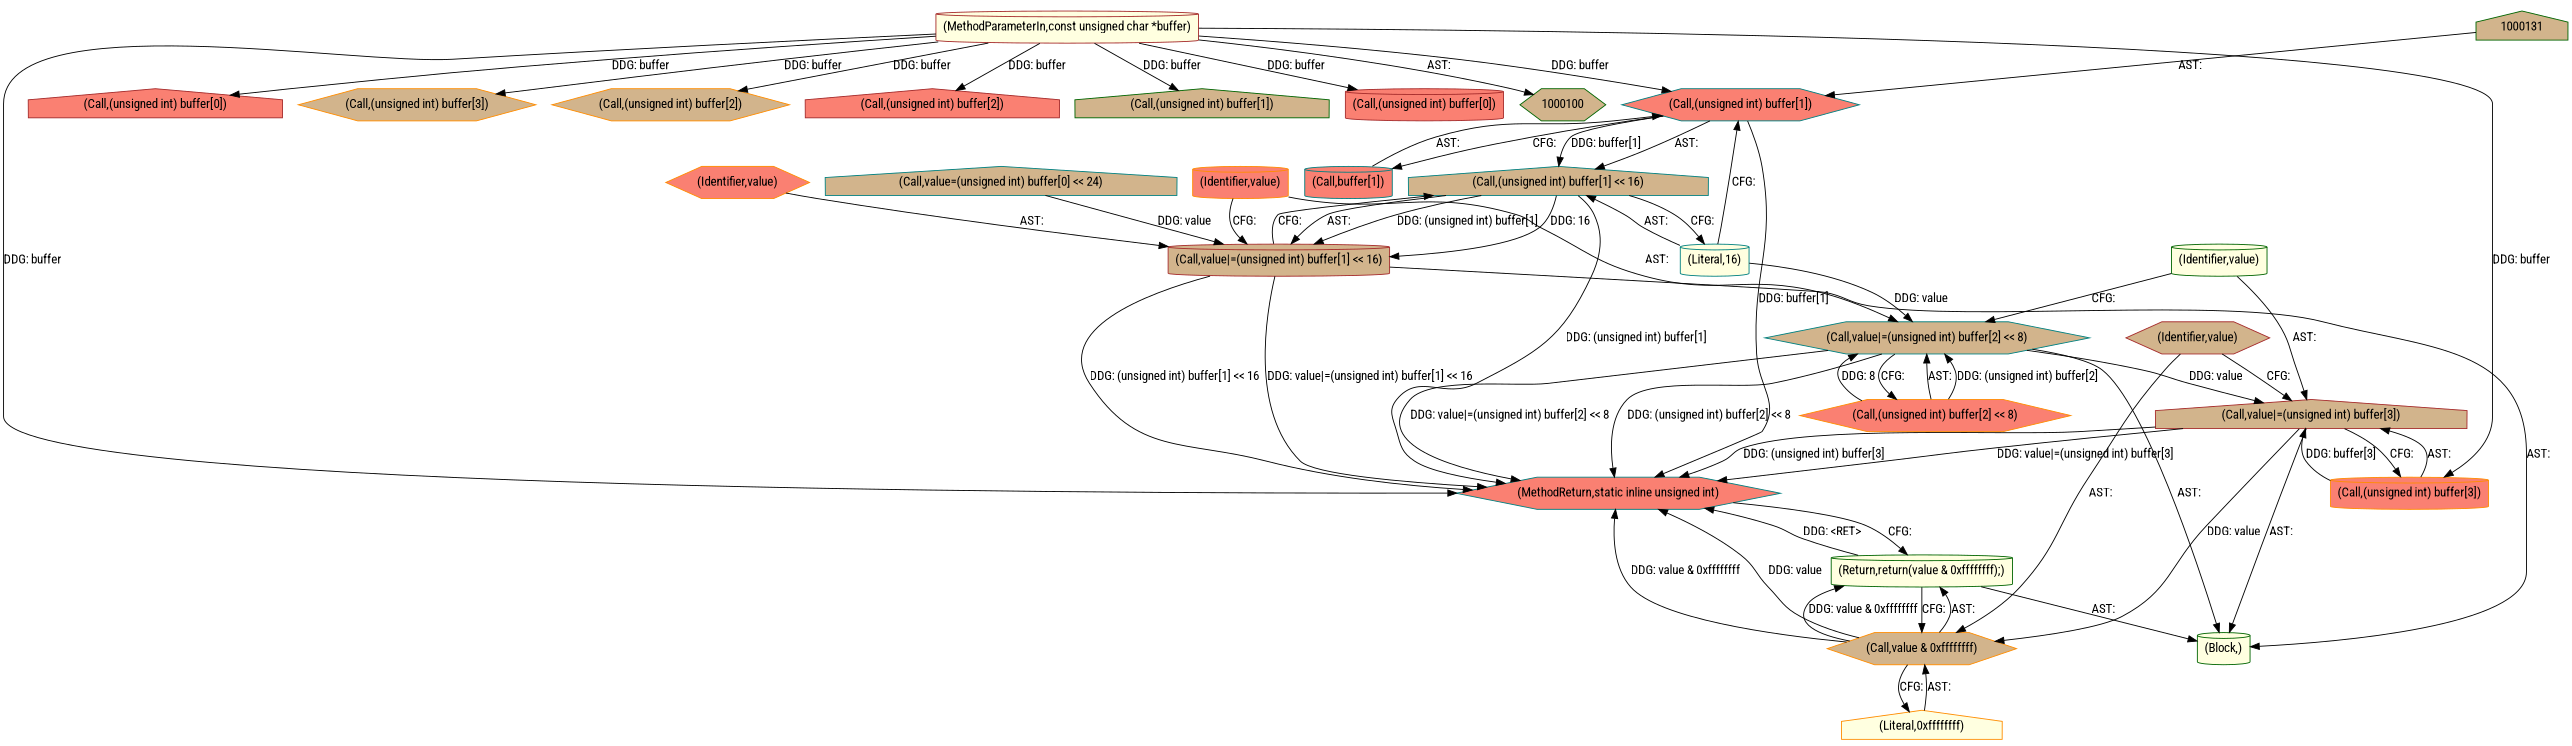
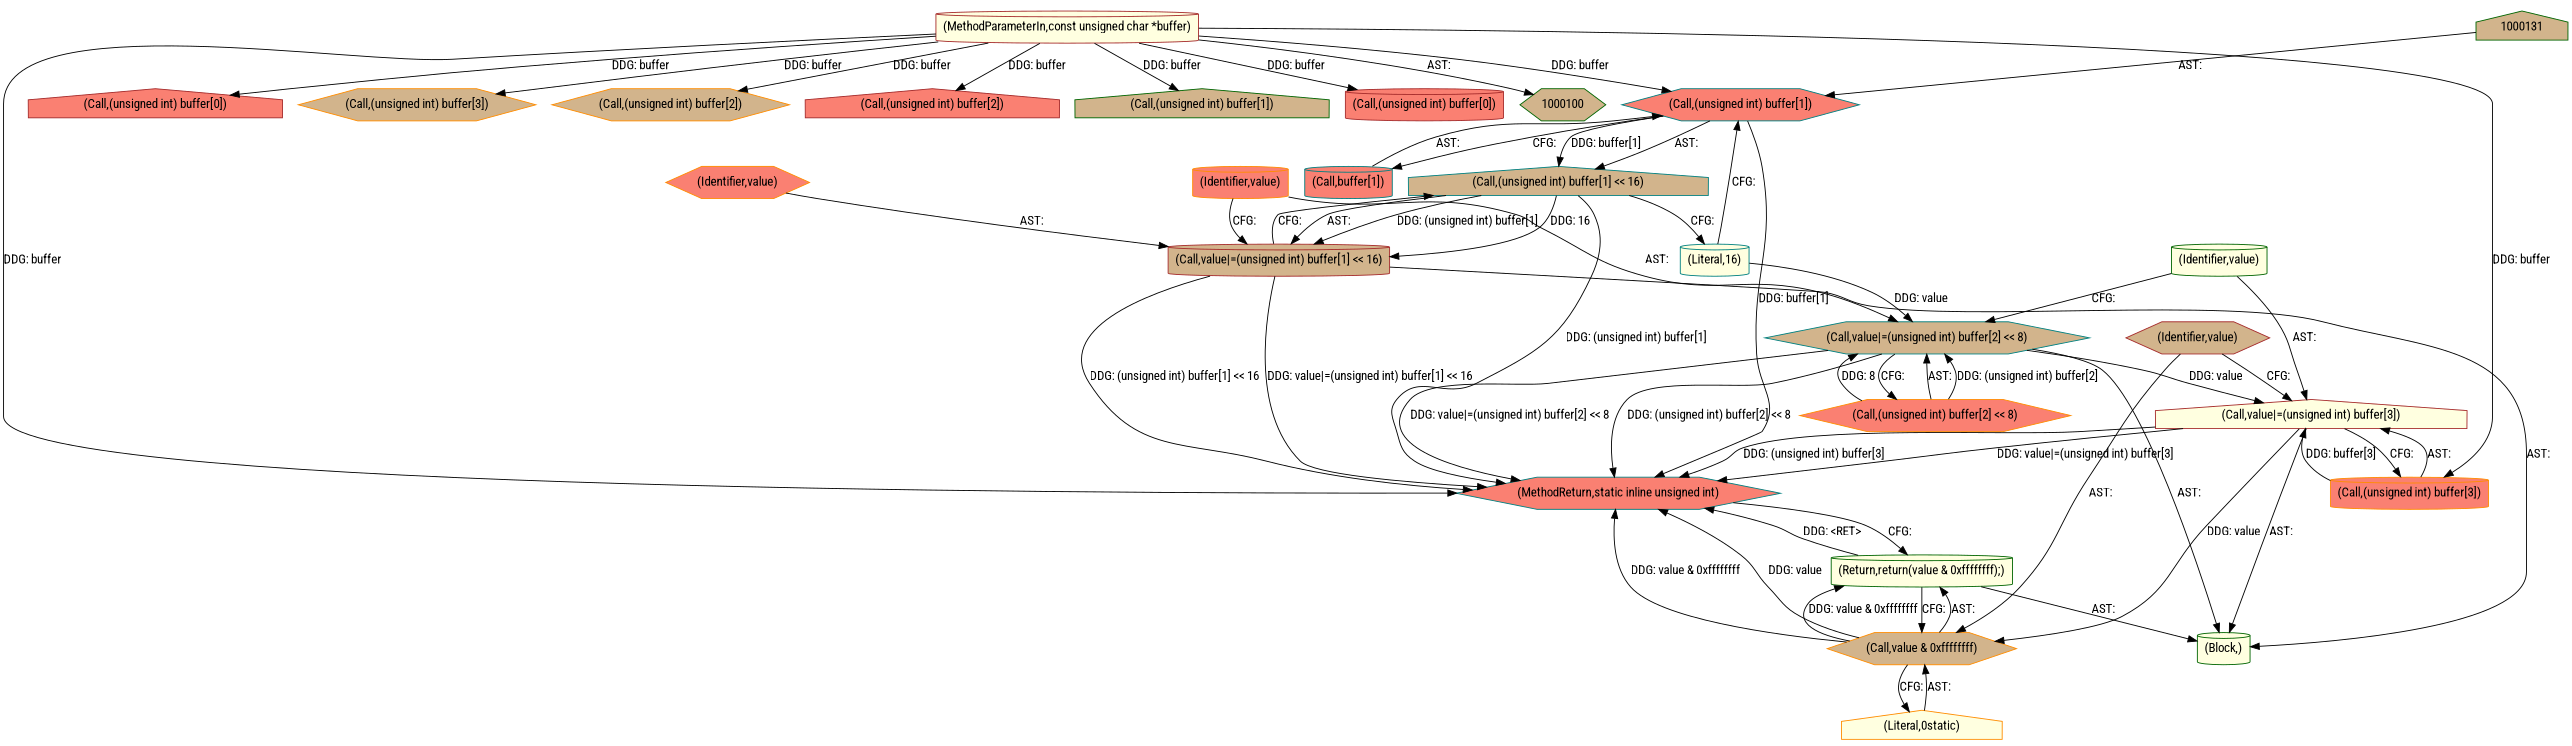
(1001, 182) -> none
(1637, 223) -> none
(2311, 416) -> (2311, 416)
(1922, 726) -> (1922, 726)
